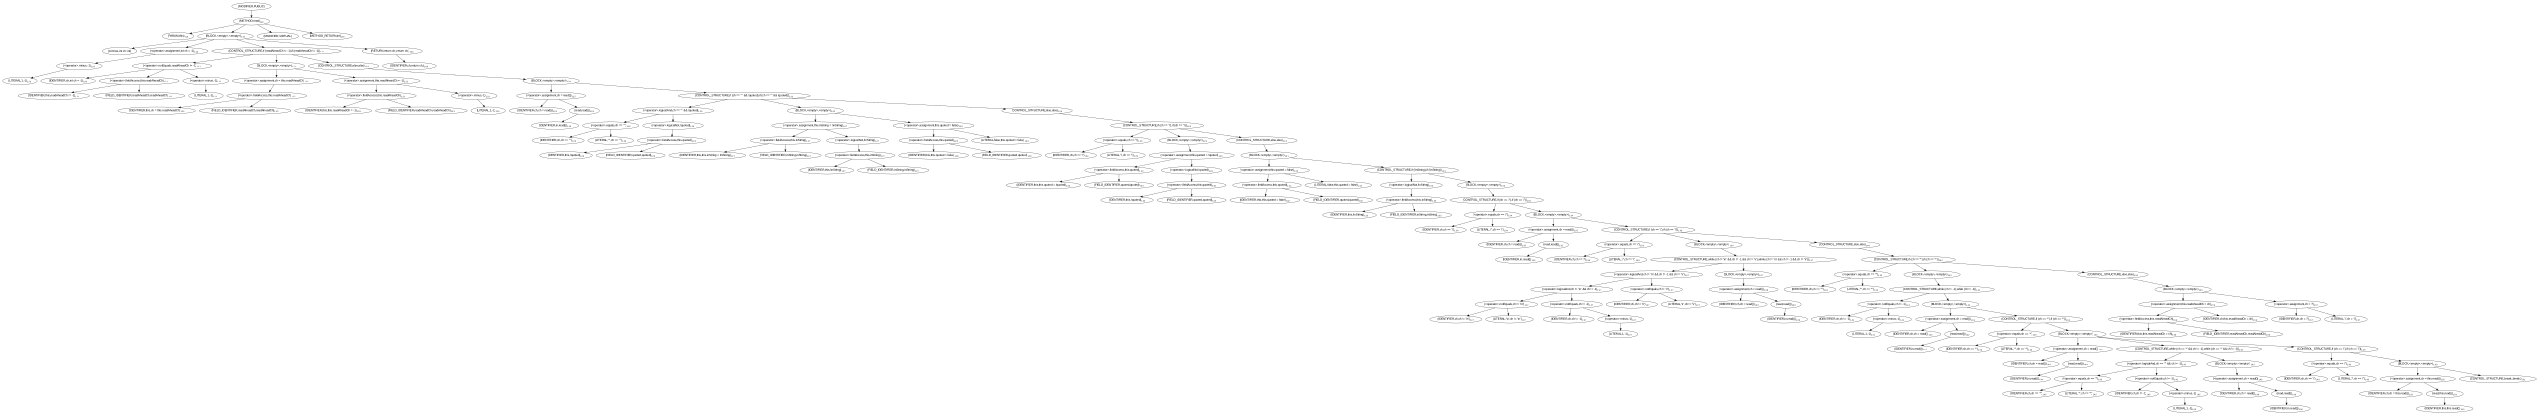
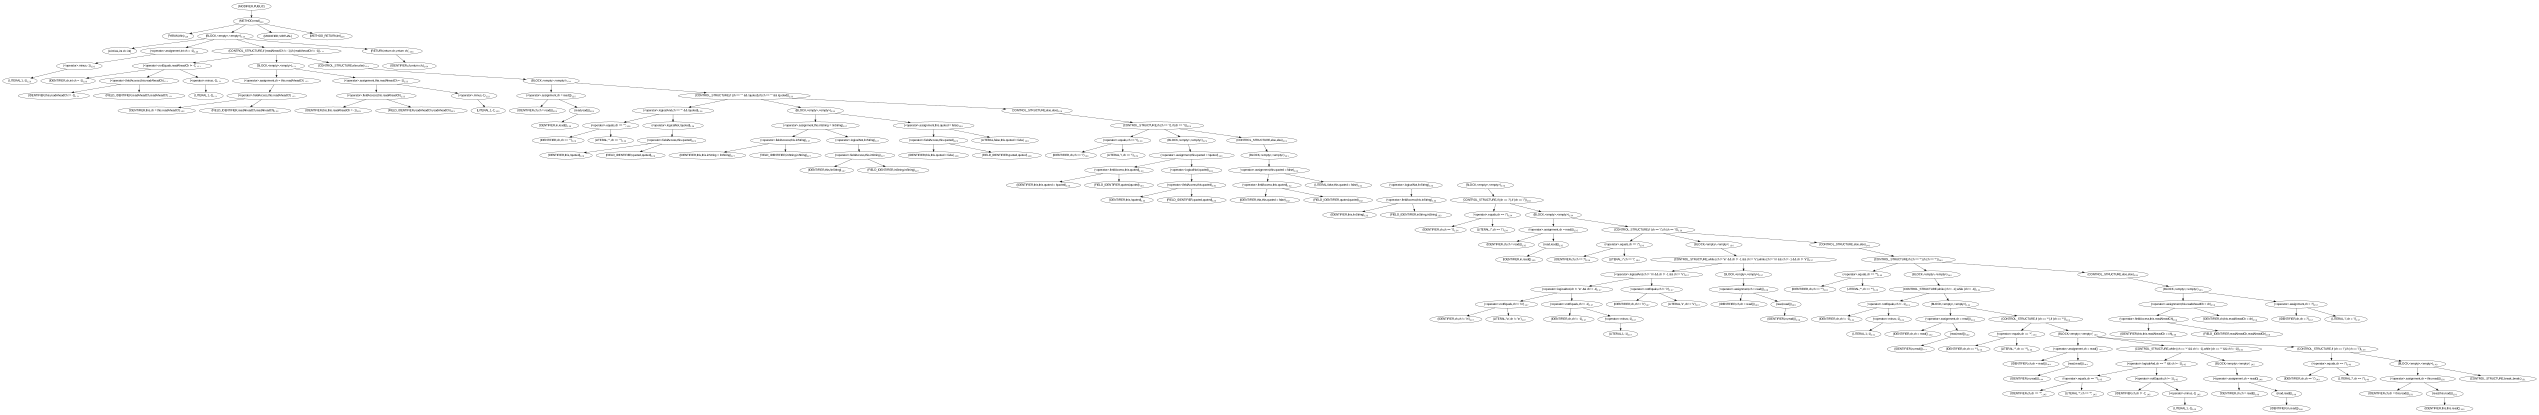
(1411, 170) -> none
